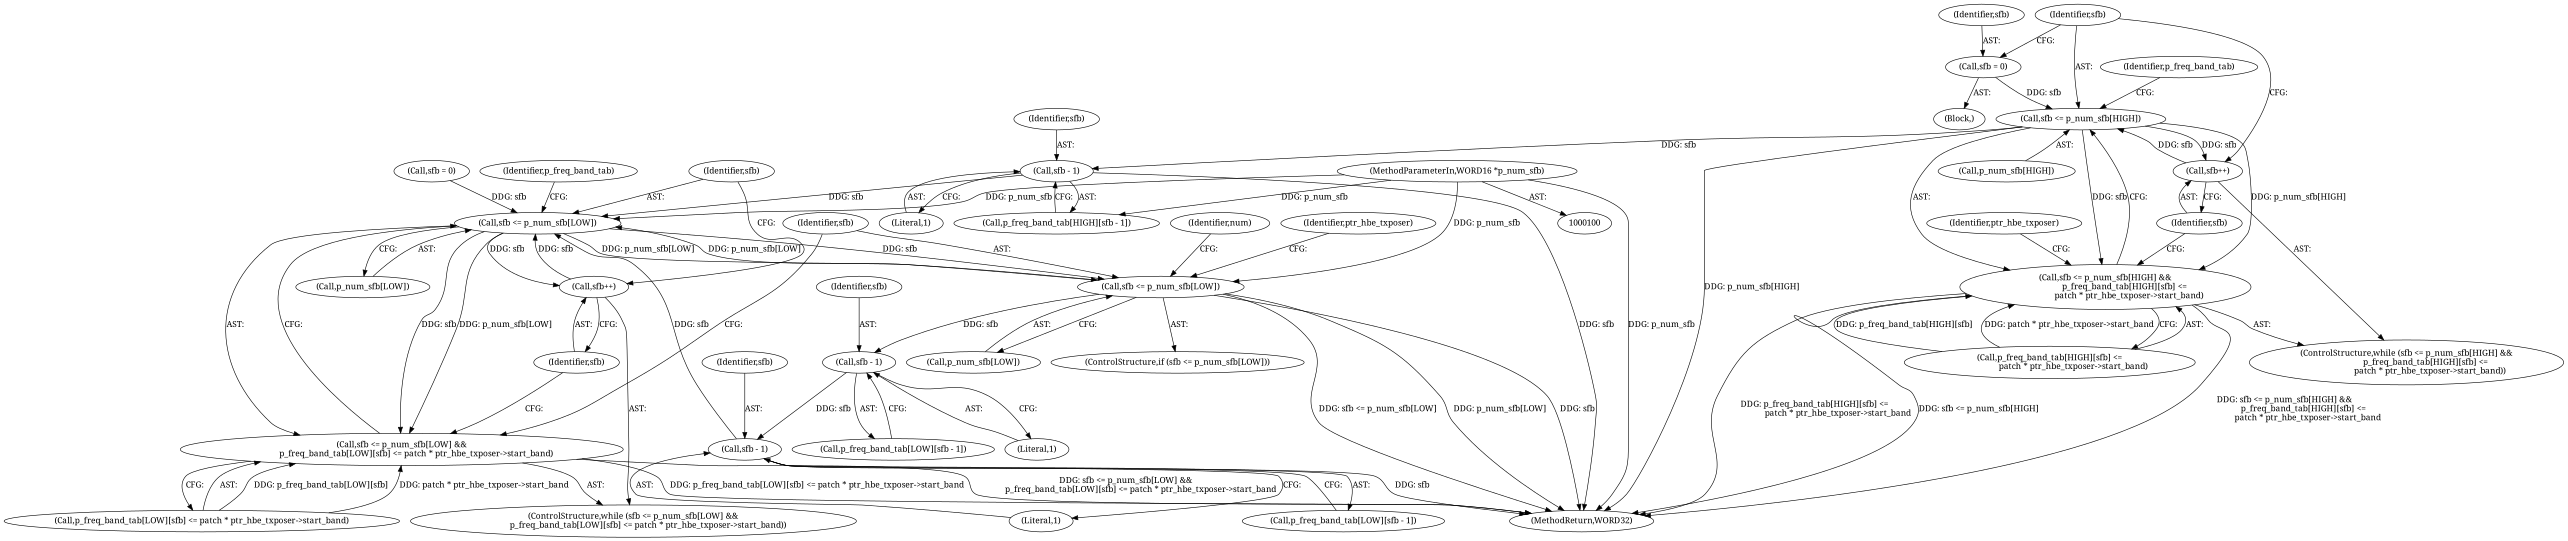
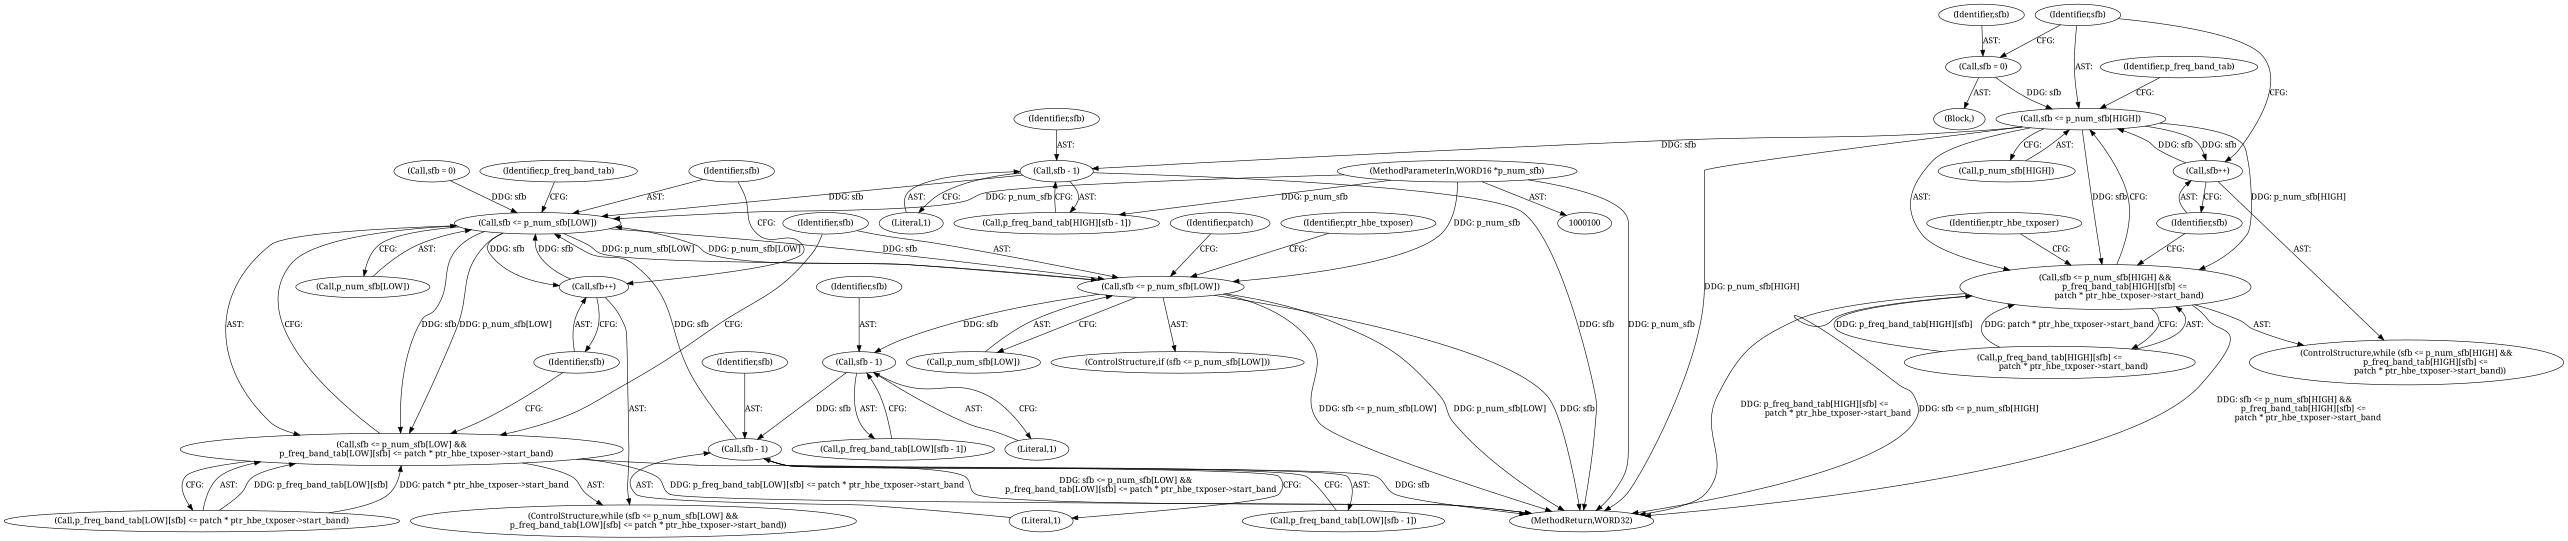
none -> (2026, 139)
(1220, 223) -> (1220, 223)
